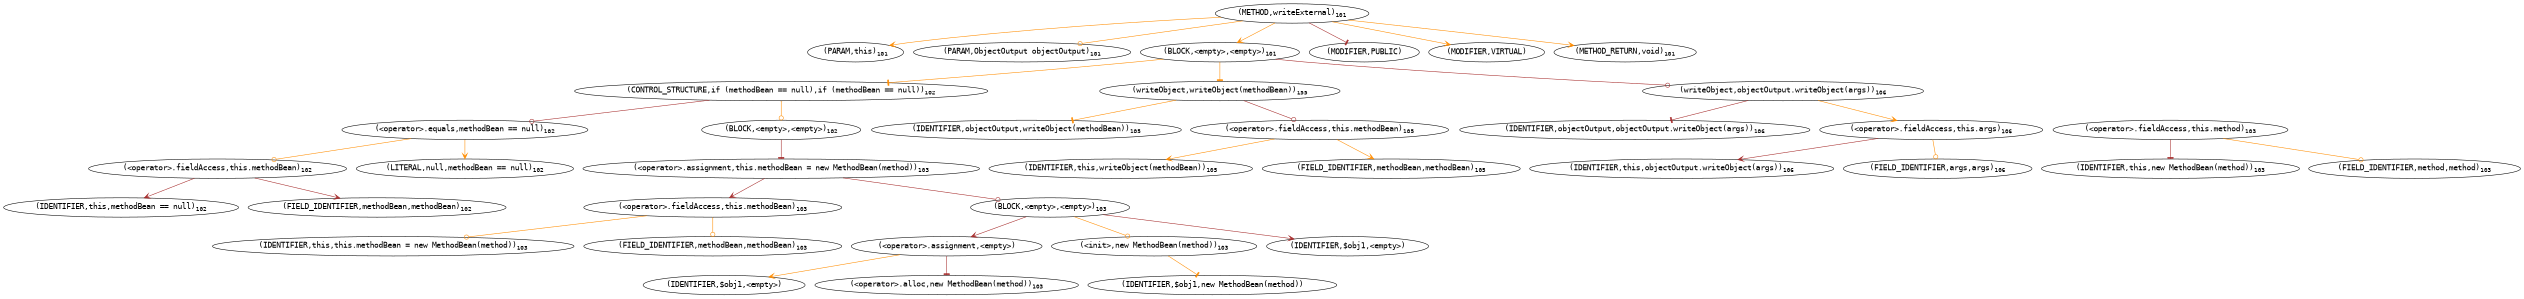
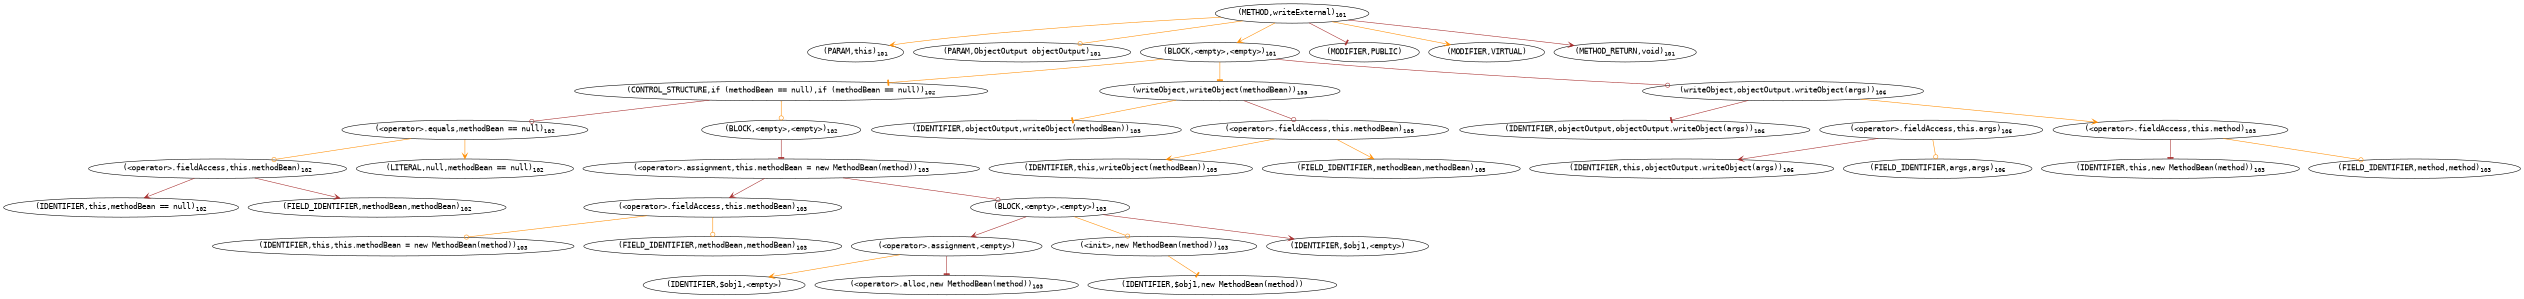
(1458, 32) -> (1458, 32)
(1855, 110) -> (1976, 110)
